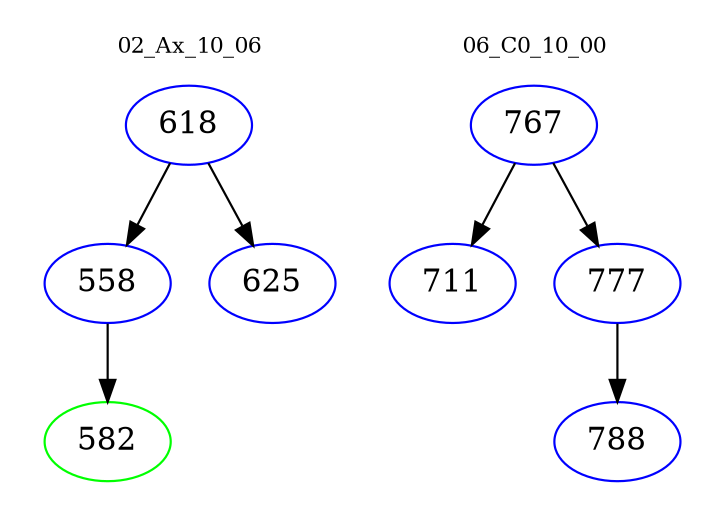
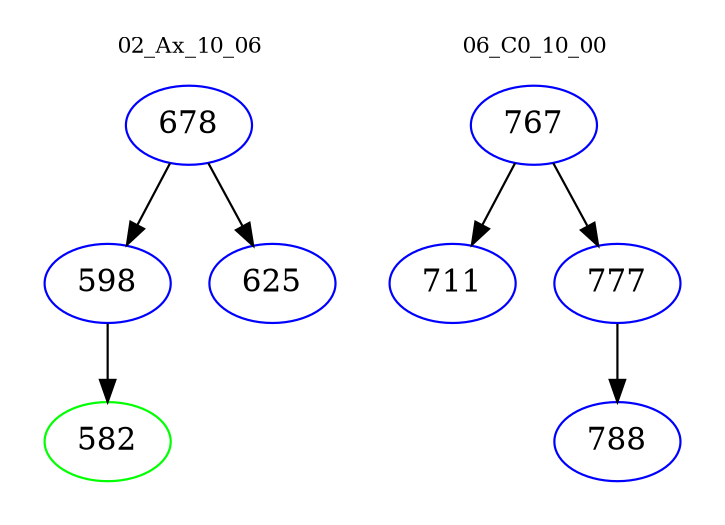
(189, 125) -> (189, 125)
(108, 283) -> (108, 283)
